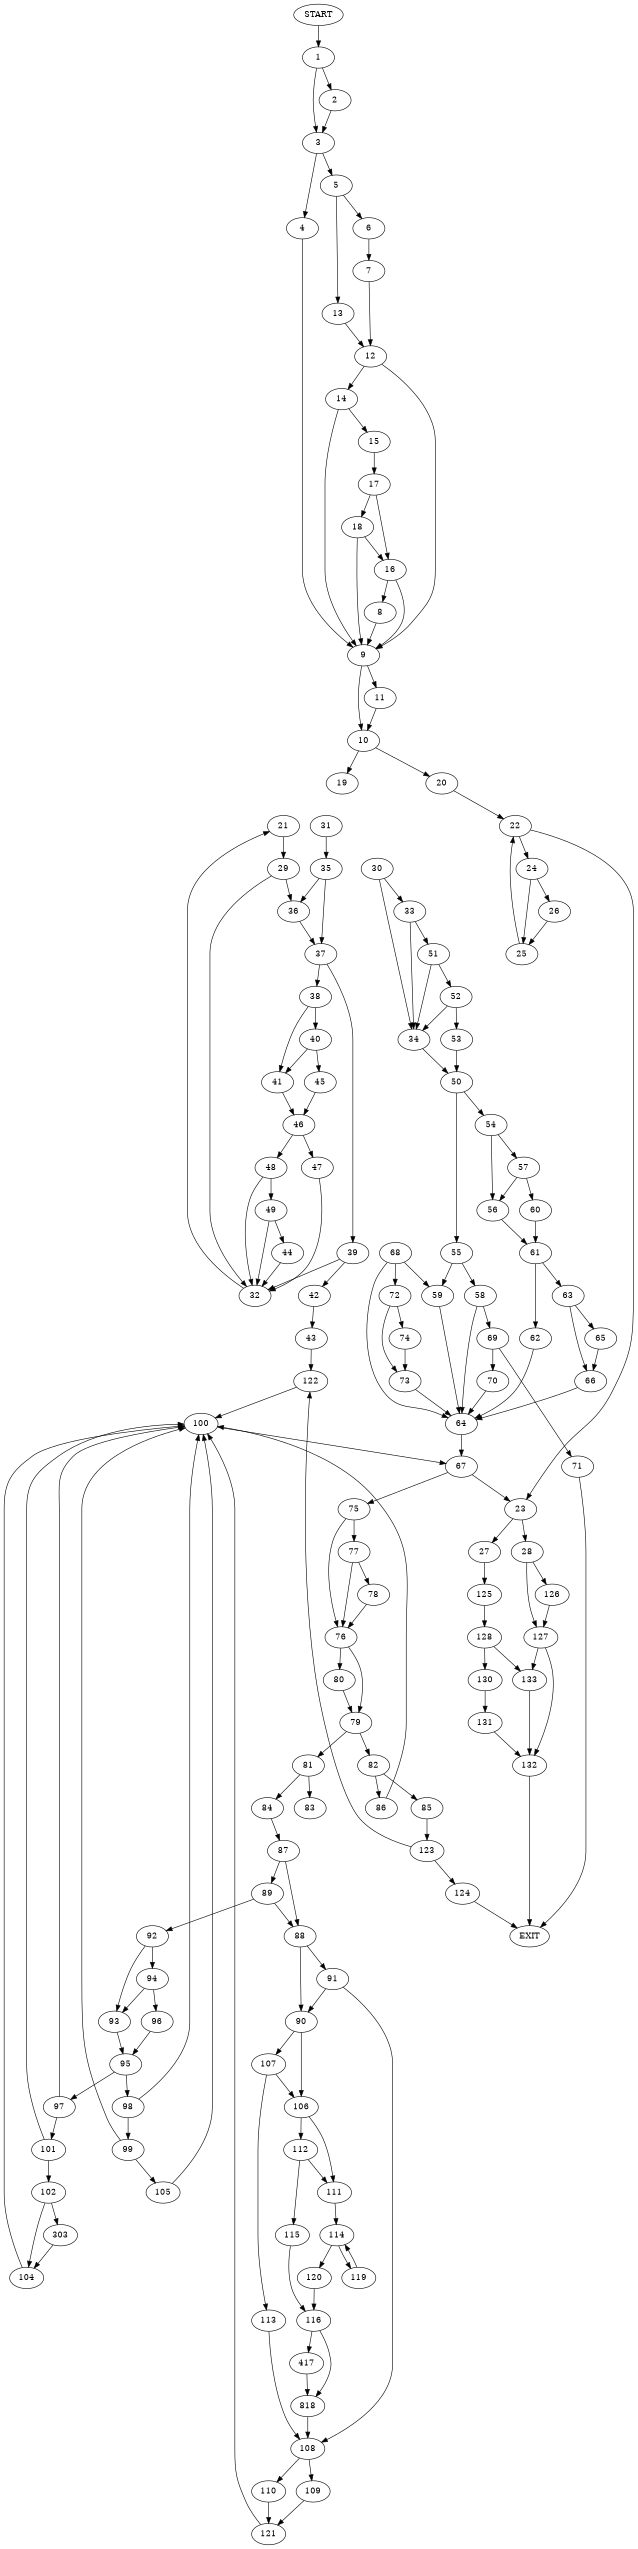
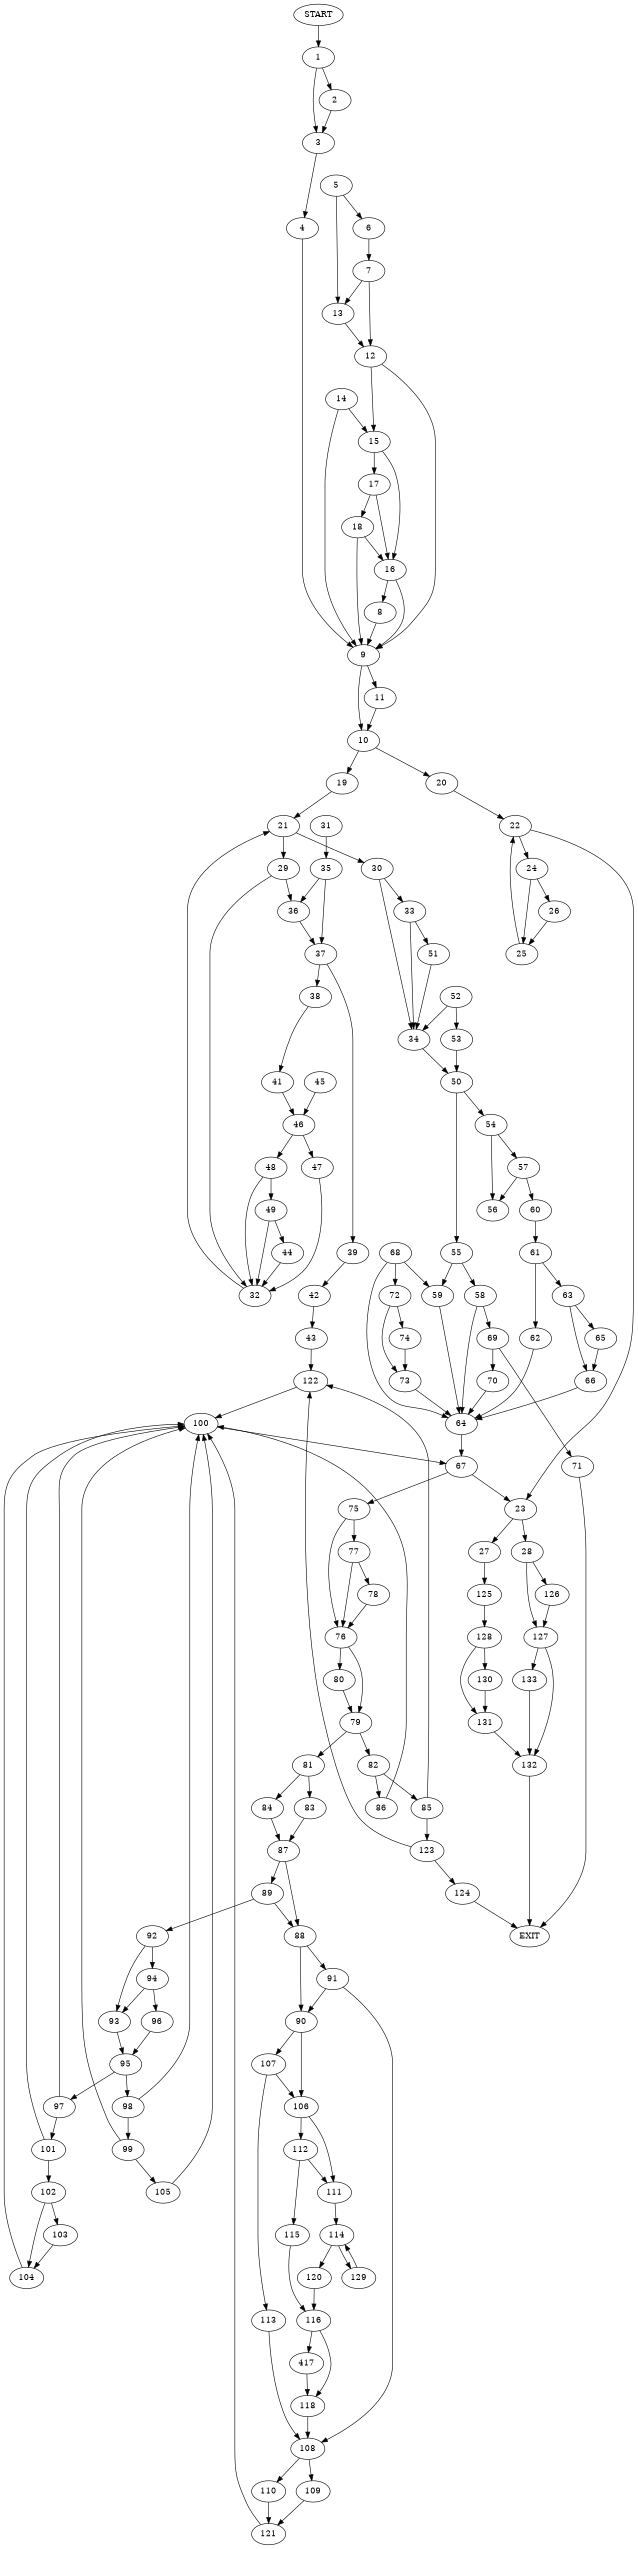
(326, 162) -> none
none -> (355, 290)
(358, 375) -> (372, 396)
none -> (400, 500)
none -> (315, 803)
none -> (330, 848)
(443, 973) -> none
(316, 1040) -> none
(512, 1230) -> none
(307, 1273) -> none
none -> (429, 1565)
(505, 1657) -> (461, 1677)
none -> (298, 1827)
(60, 2235) -> (60, 2235)
(359, 2278) -> (359, 2278)
(308, 2406) -> (308, 2406)
